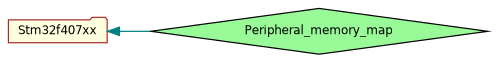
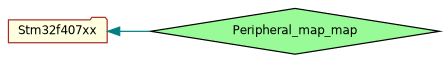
(319, 31) -> (295, 31)
